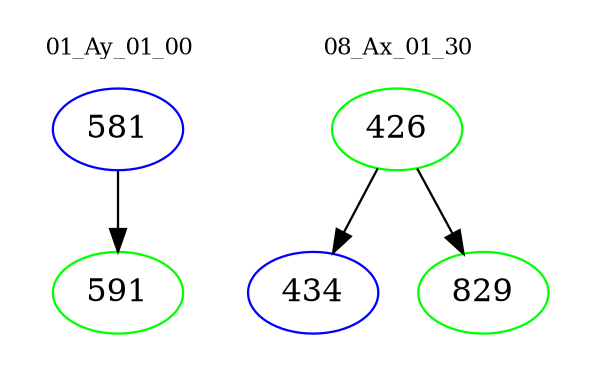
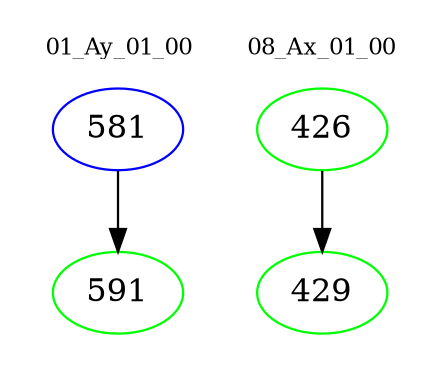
(398, 49) -> (322, 49)
(313, 293) -> none
(483, 293) -> (322, 293)
